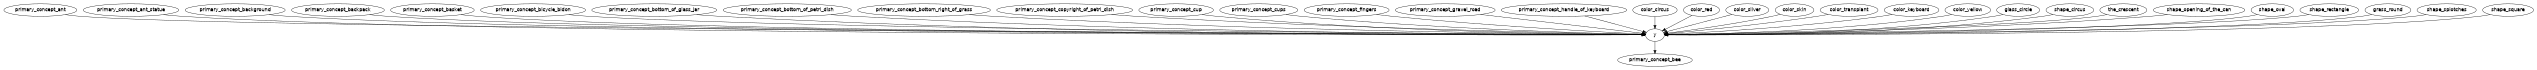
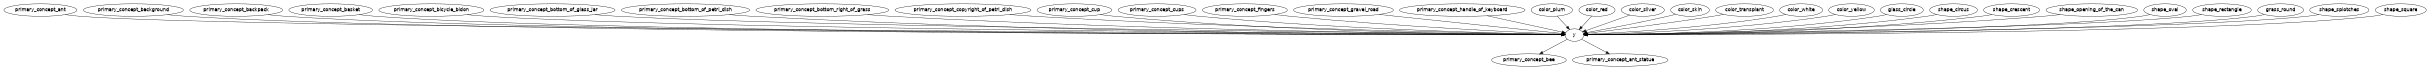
(1655, 10) -> (1552, 10)
(1912, 10) -> (1801, 10)
(2123, 10) -> (2012, 10)
(903, 32) -> (1594, 46)
